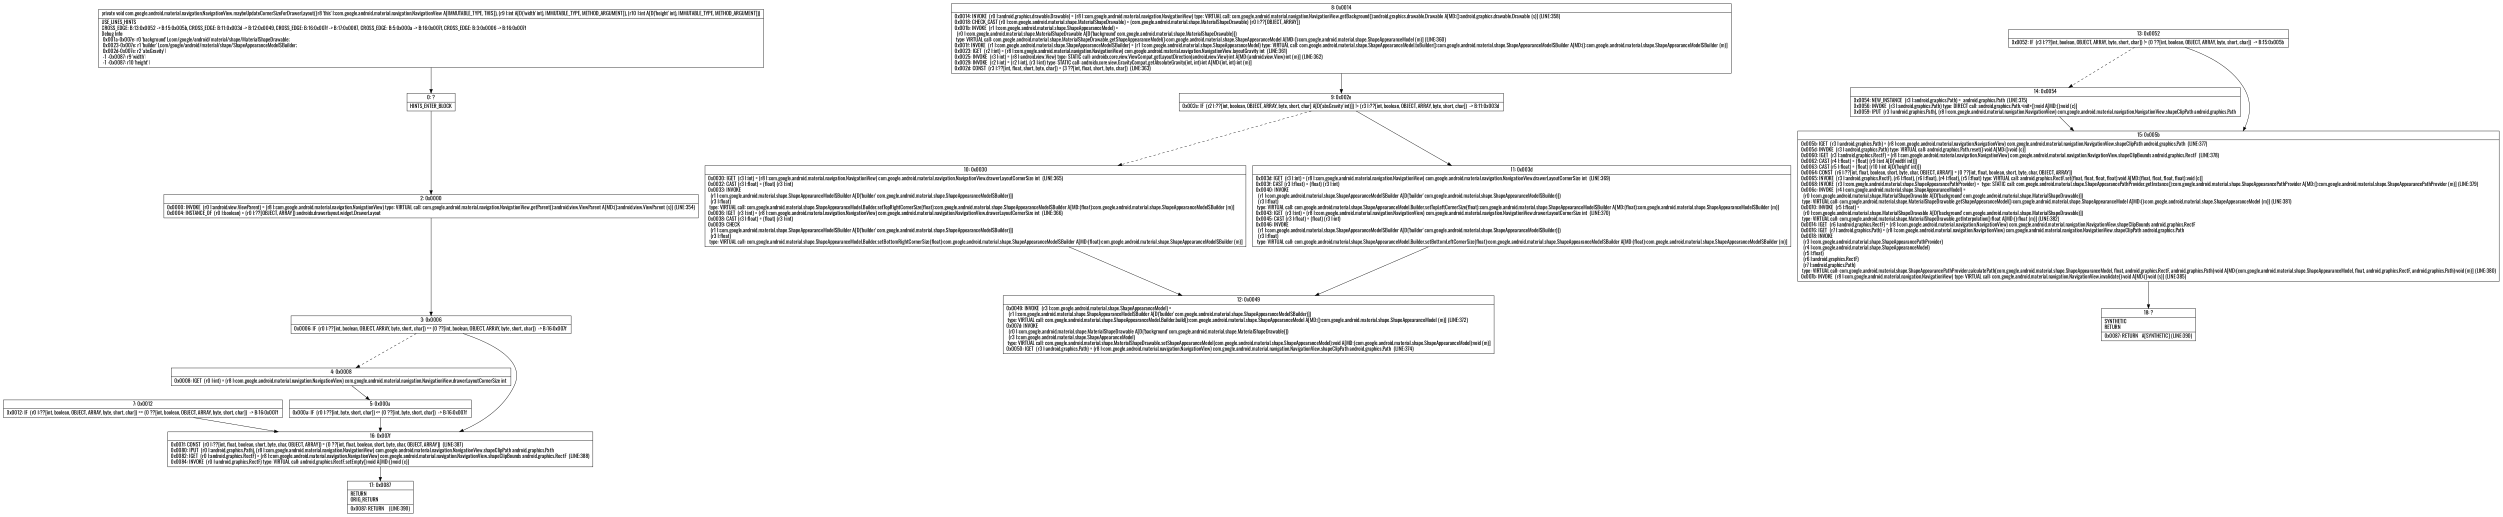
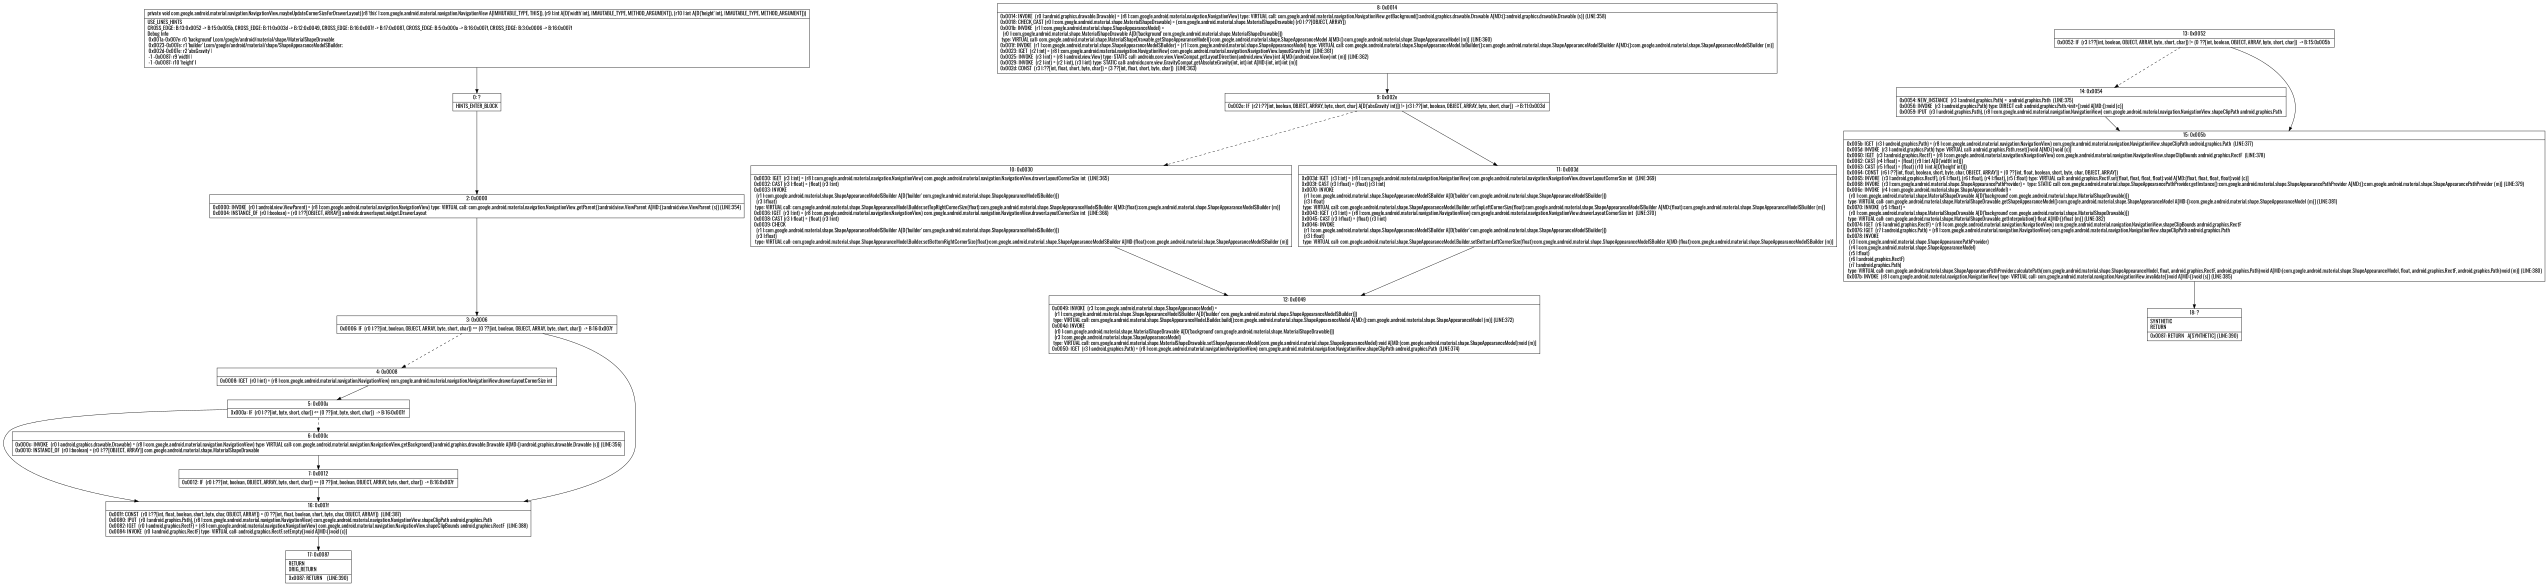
(1274, 190) -> (1319, 190)
(1023, 326) -> (1070, 326)
none -> (318, 444)
